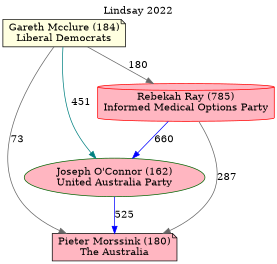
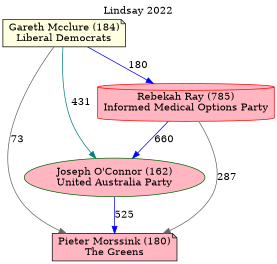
(117, 63) -> (117, 63)
(81, 102) -> (81, 102)
(115, 247) -> (115, 247)
